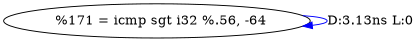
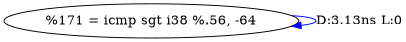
(157, 21) -> (151, 21)
